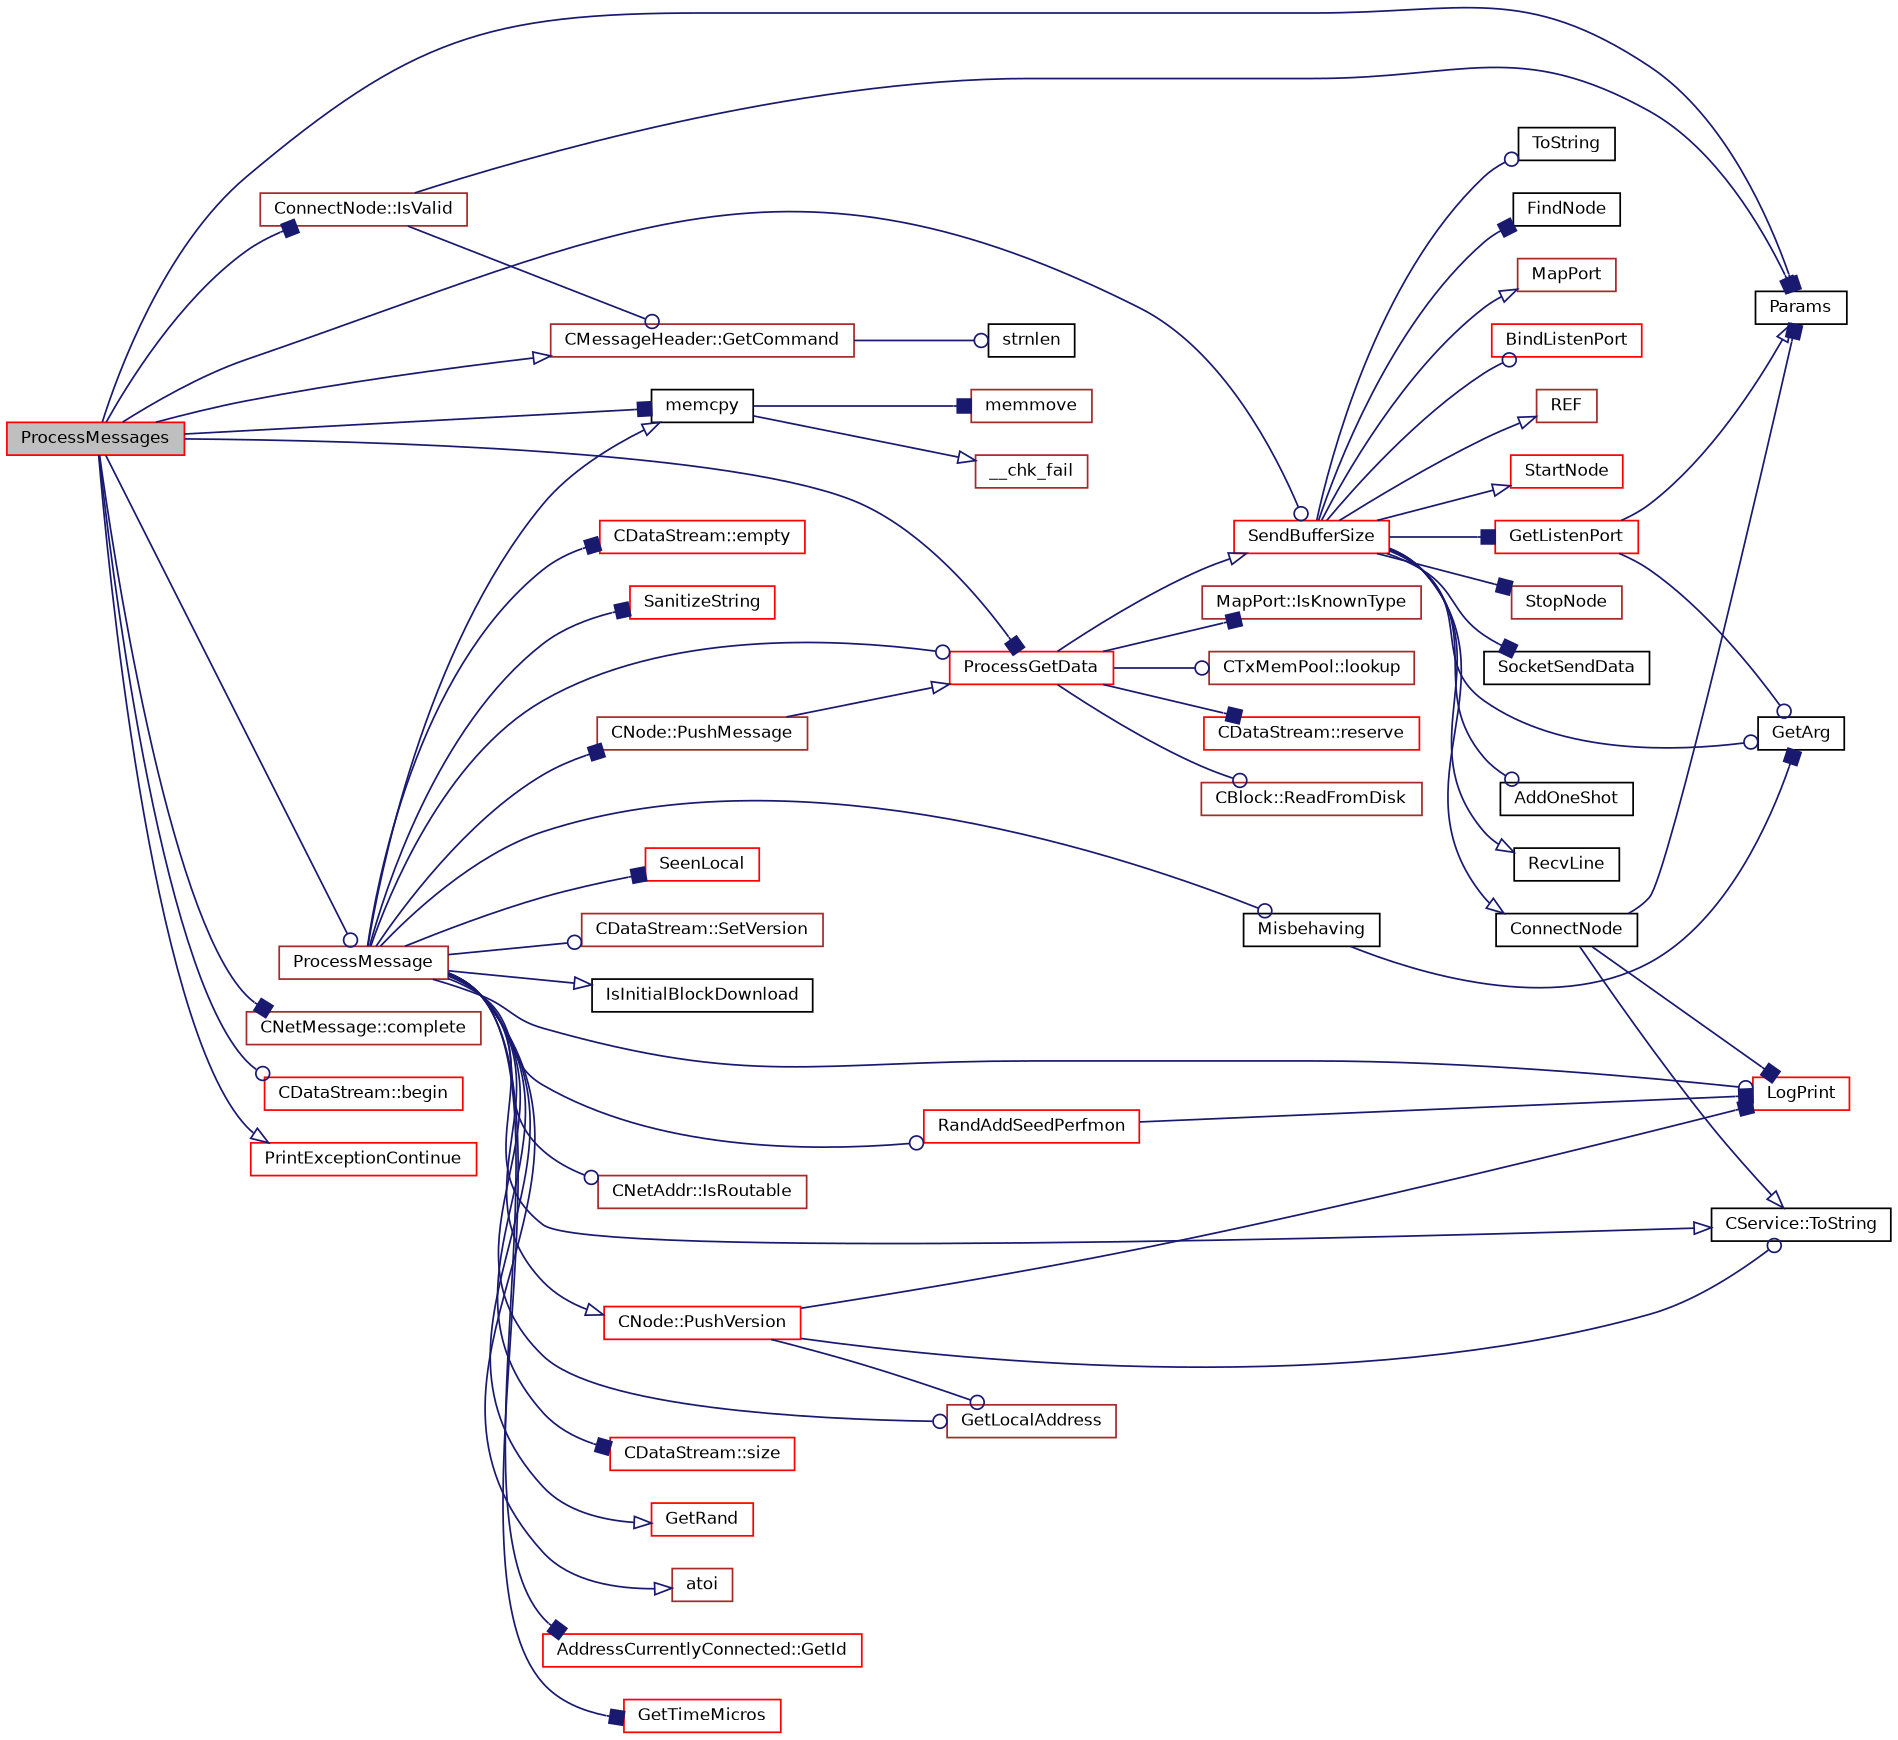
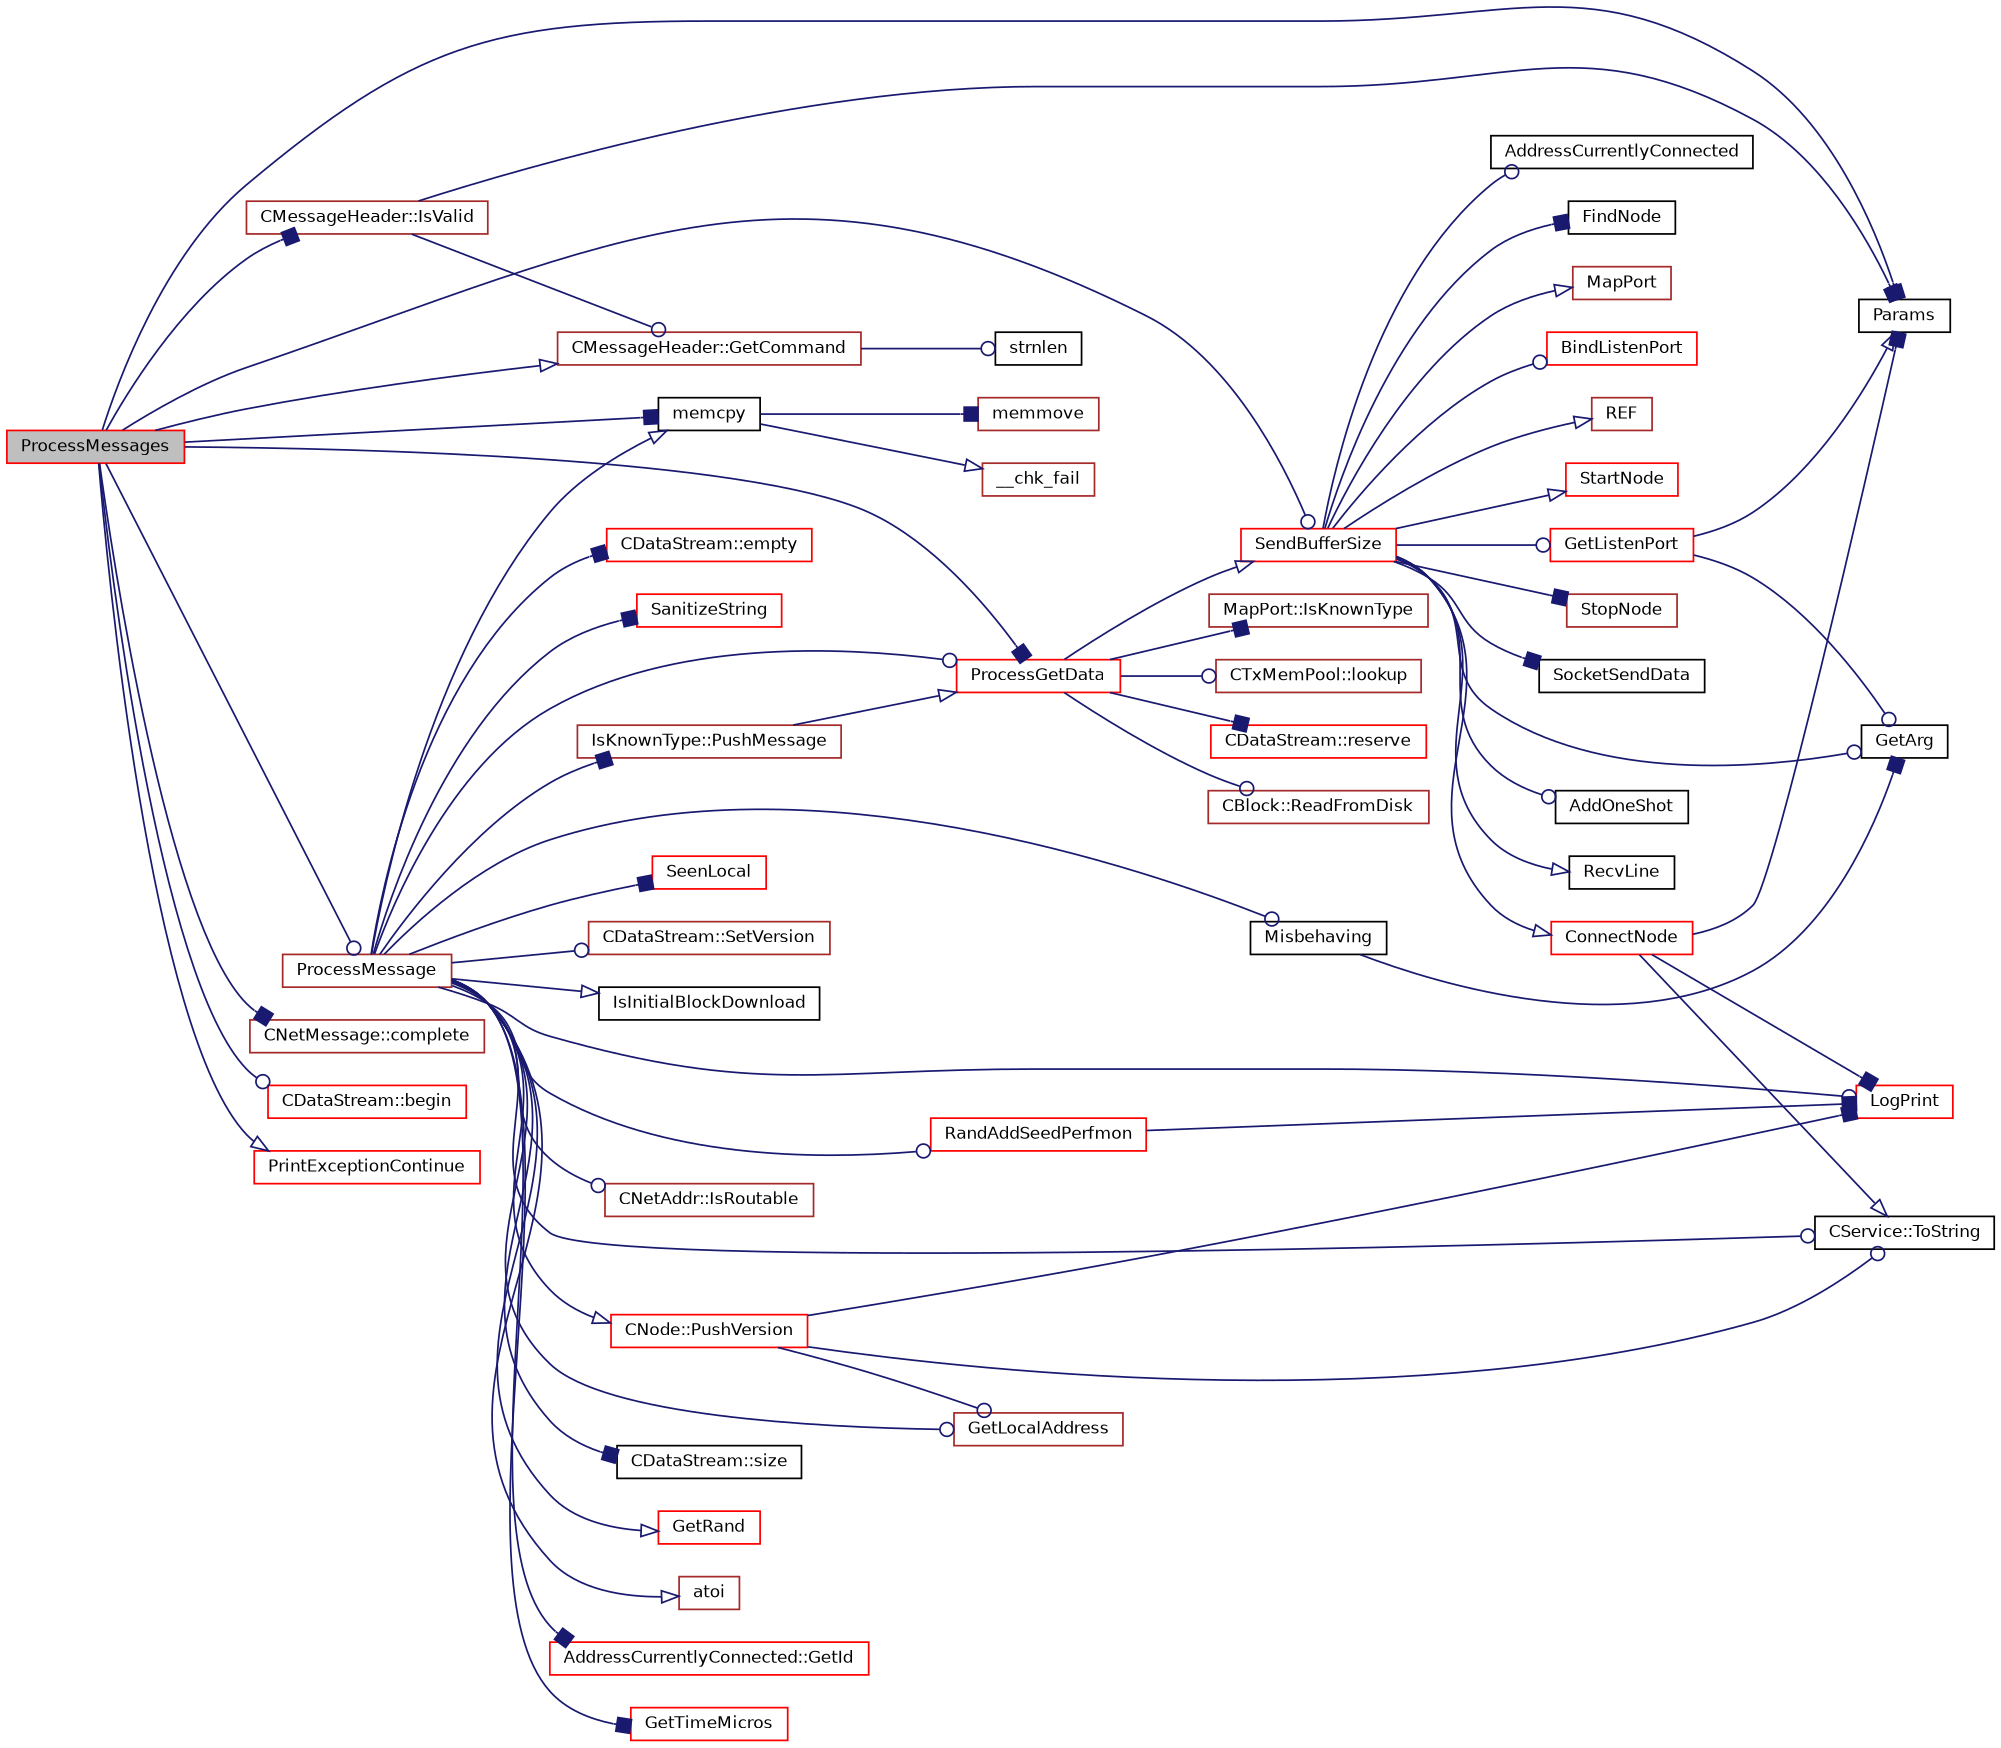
(1567, 144) -> (1622, 152)
(364, 209) -> (367, 218)
(1434, 537) -> (1466, 545)
(702, 733) -> (709, 741)
(1567, 930) -> (1622, 938)
(974, 1243) -> (1029, 1252)
(702, 1454) -> (709, 1462)
